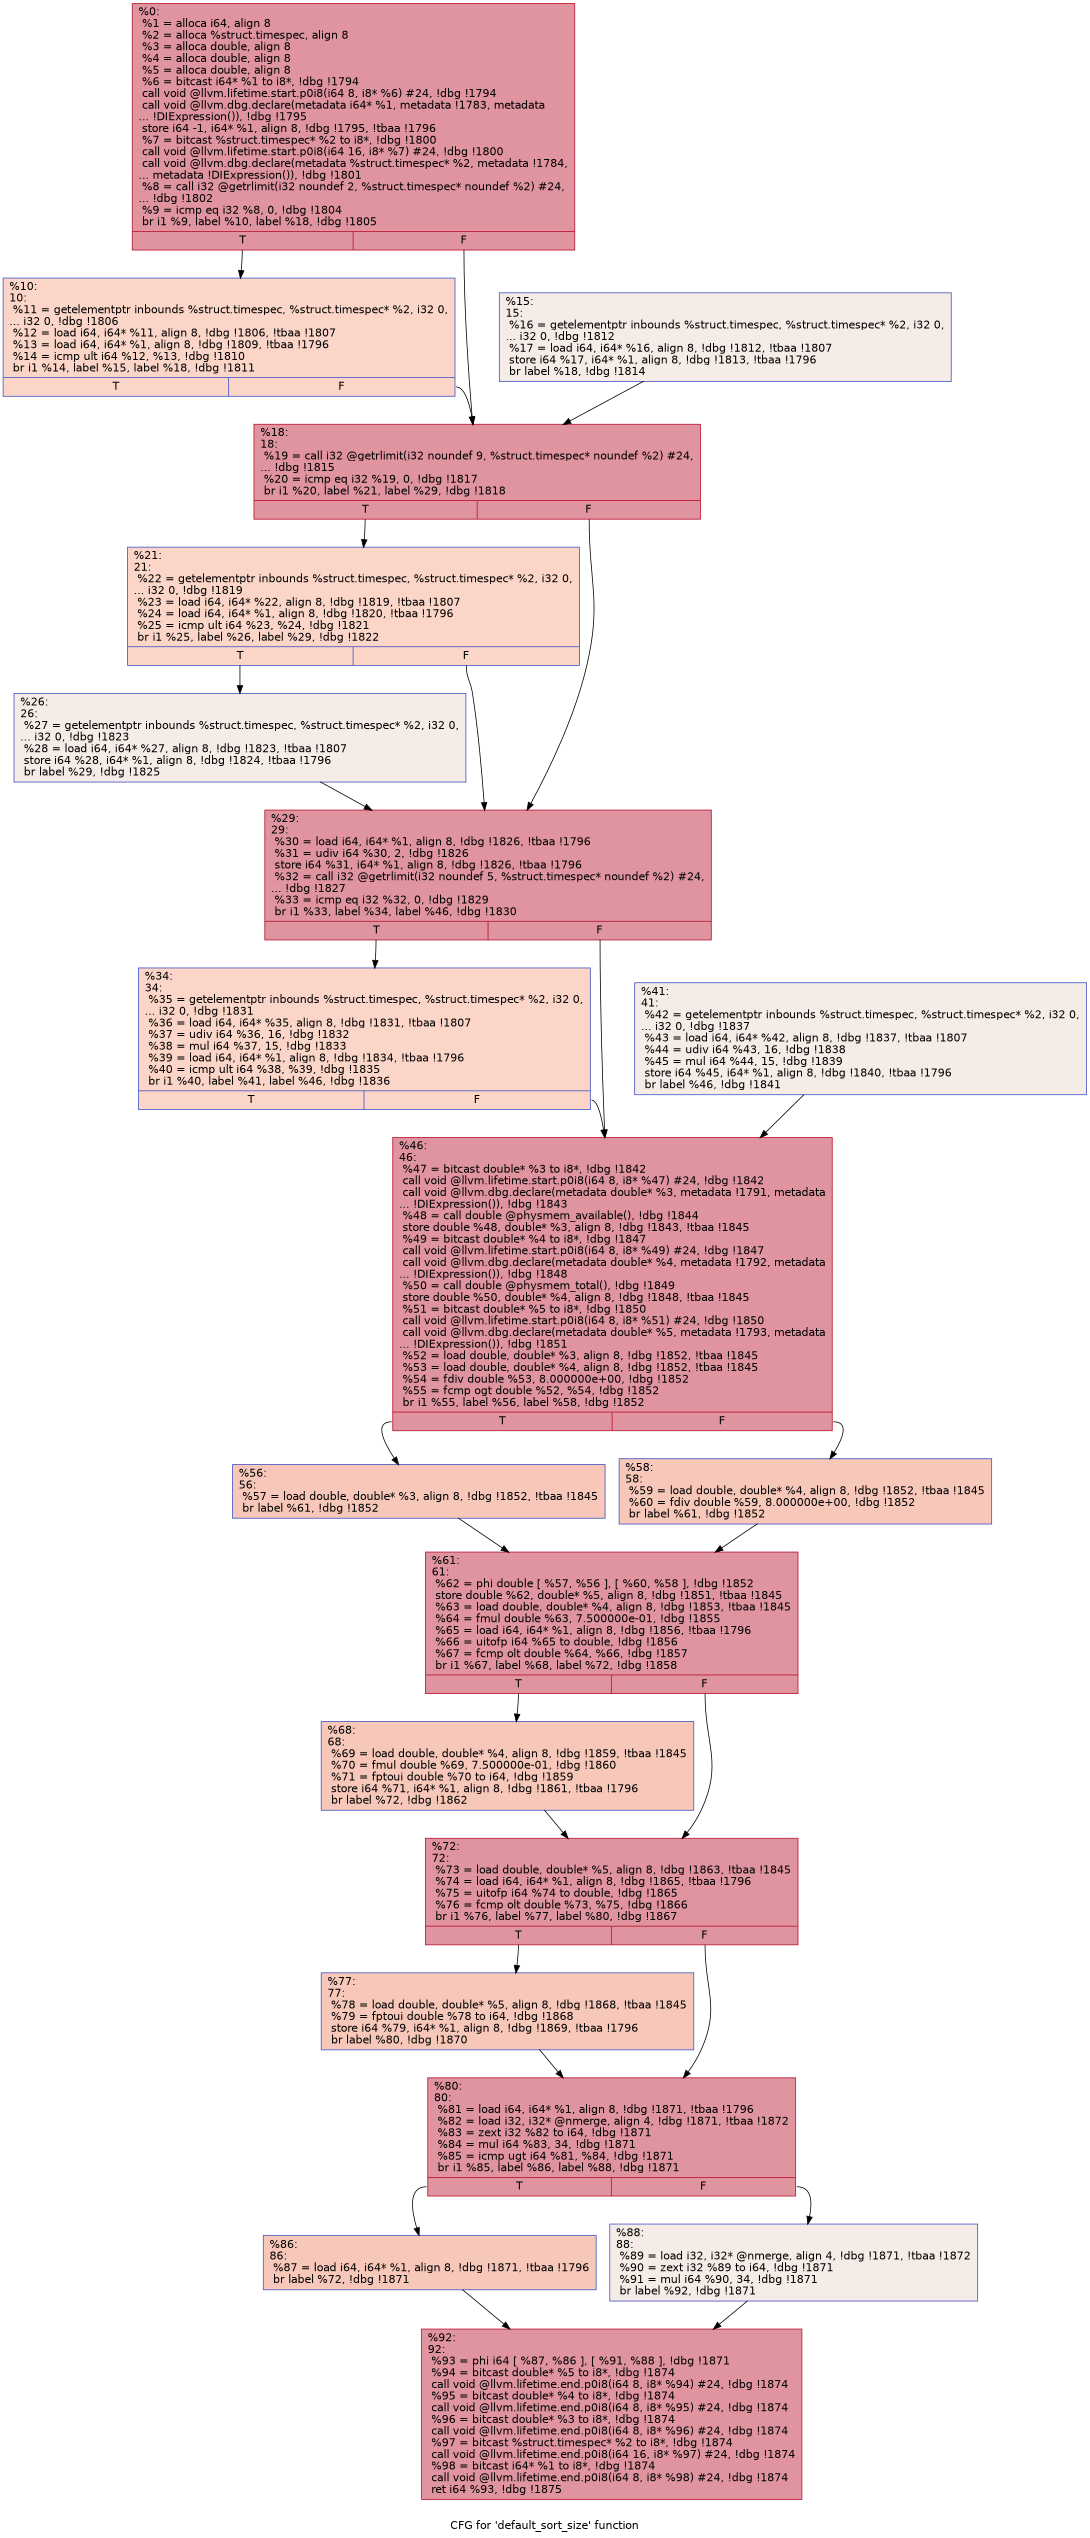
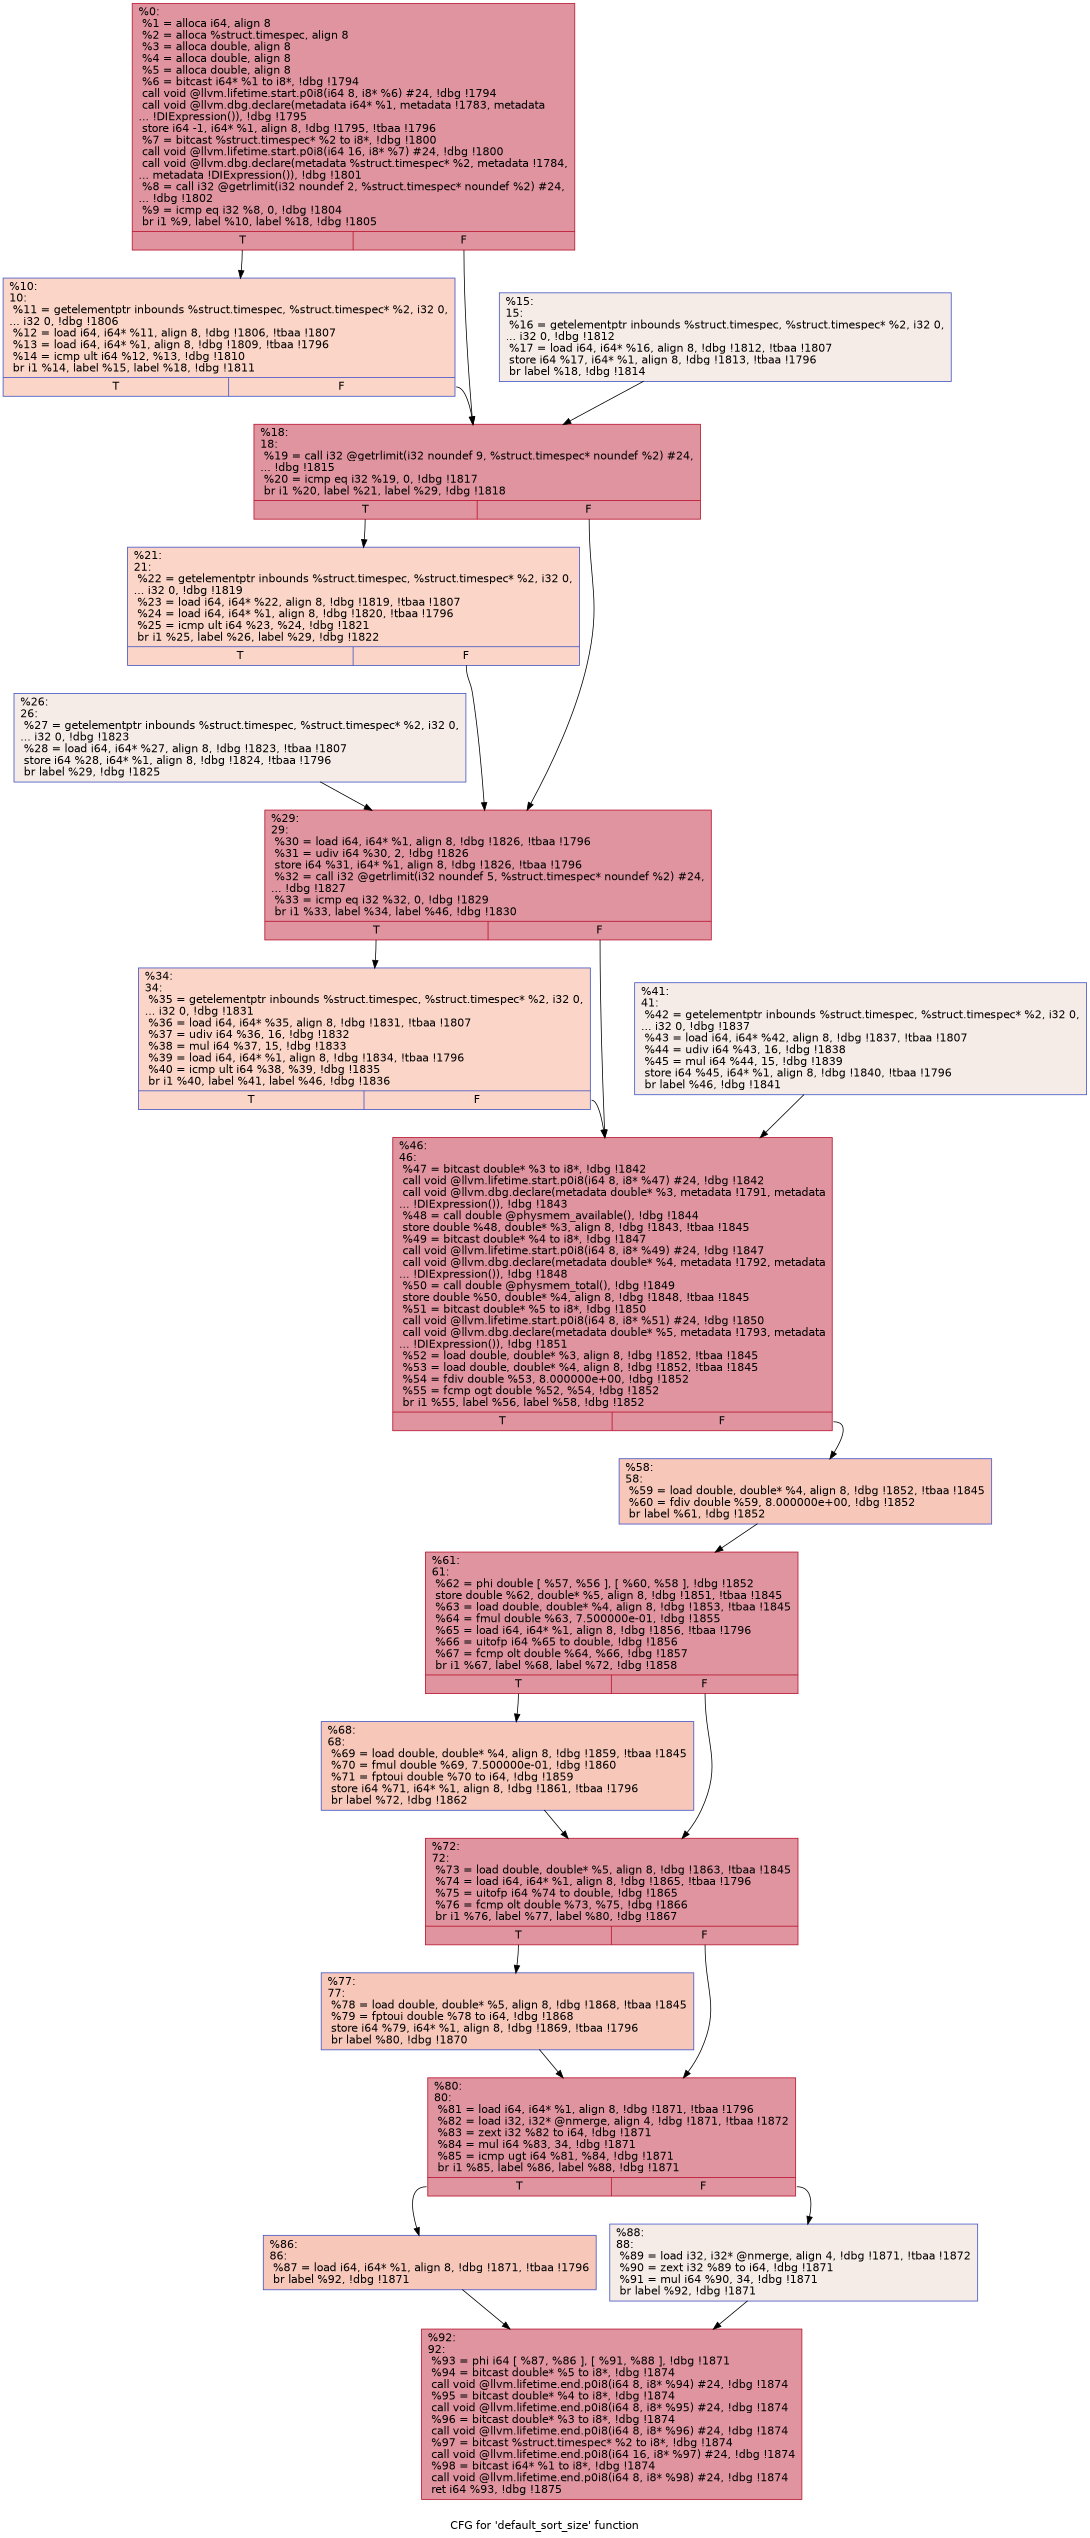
(240, 675) -> none
(419, 1491) -> none
(340, 2280) -> (340, 2280)
